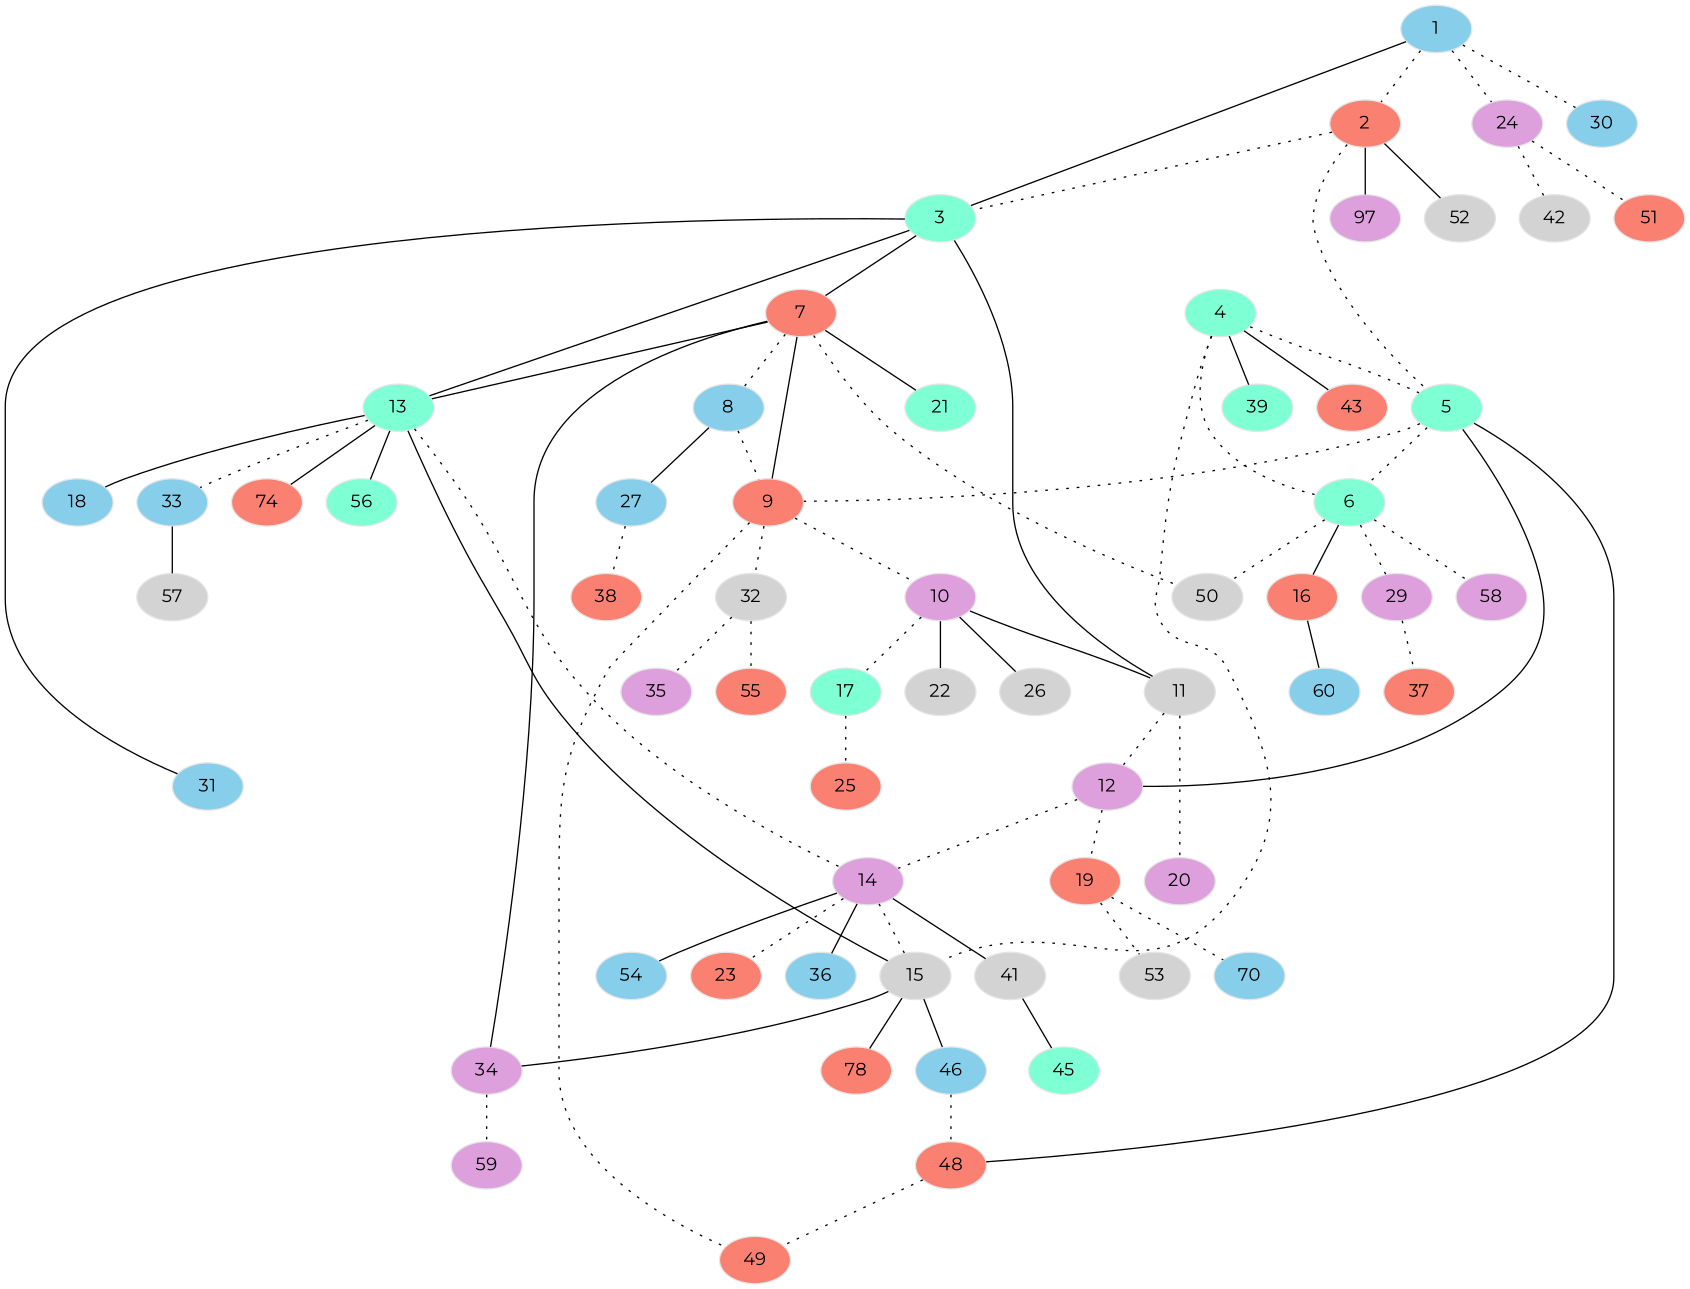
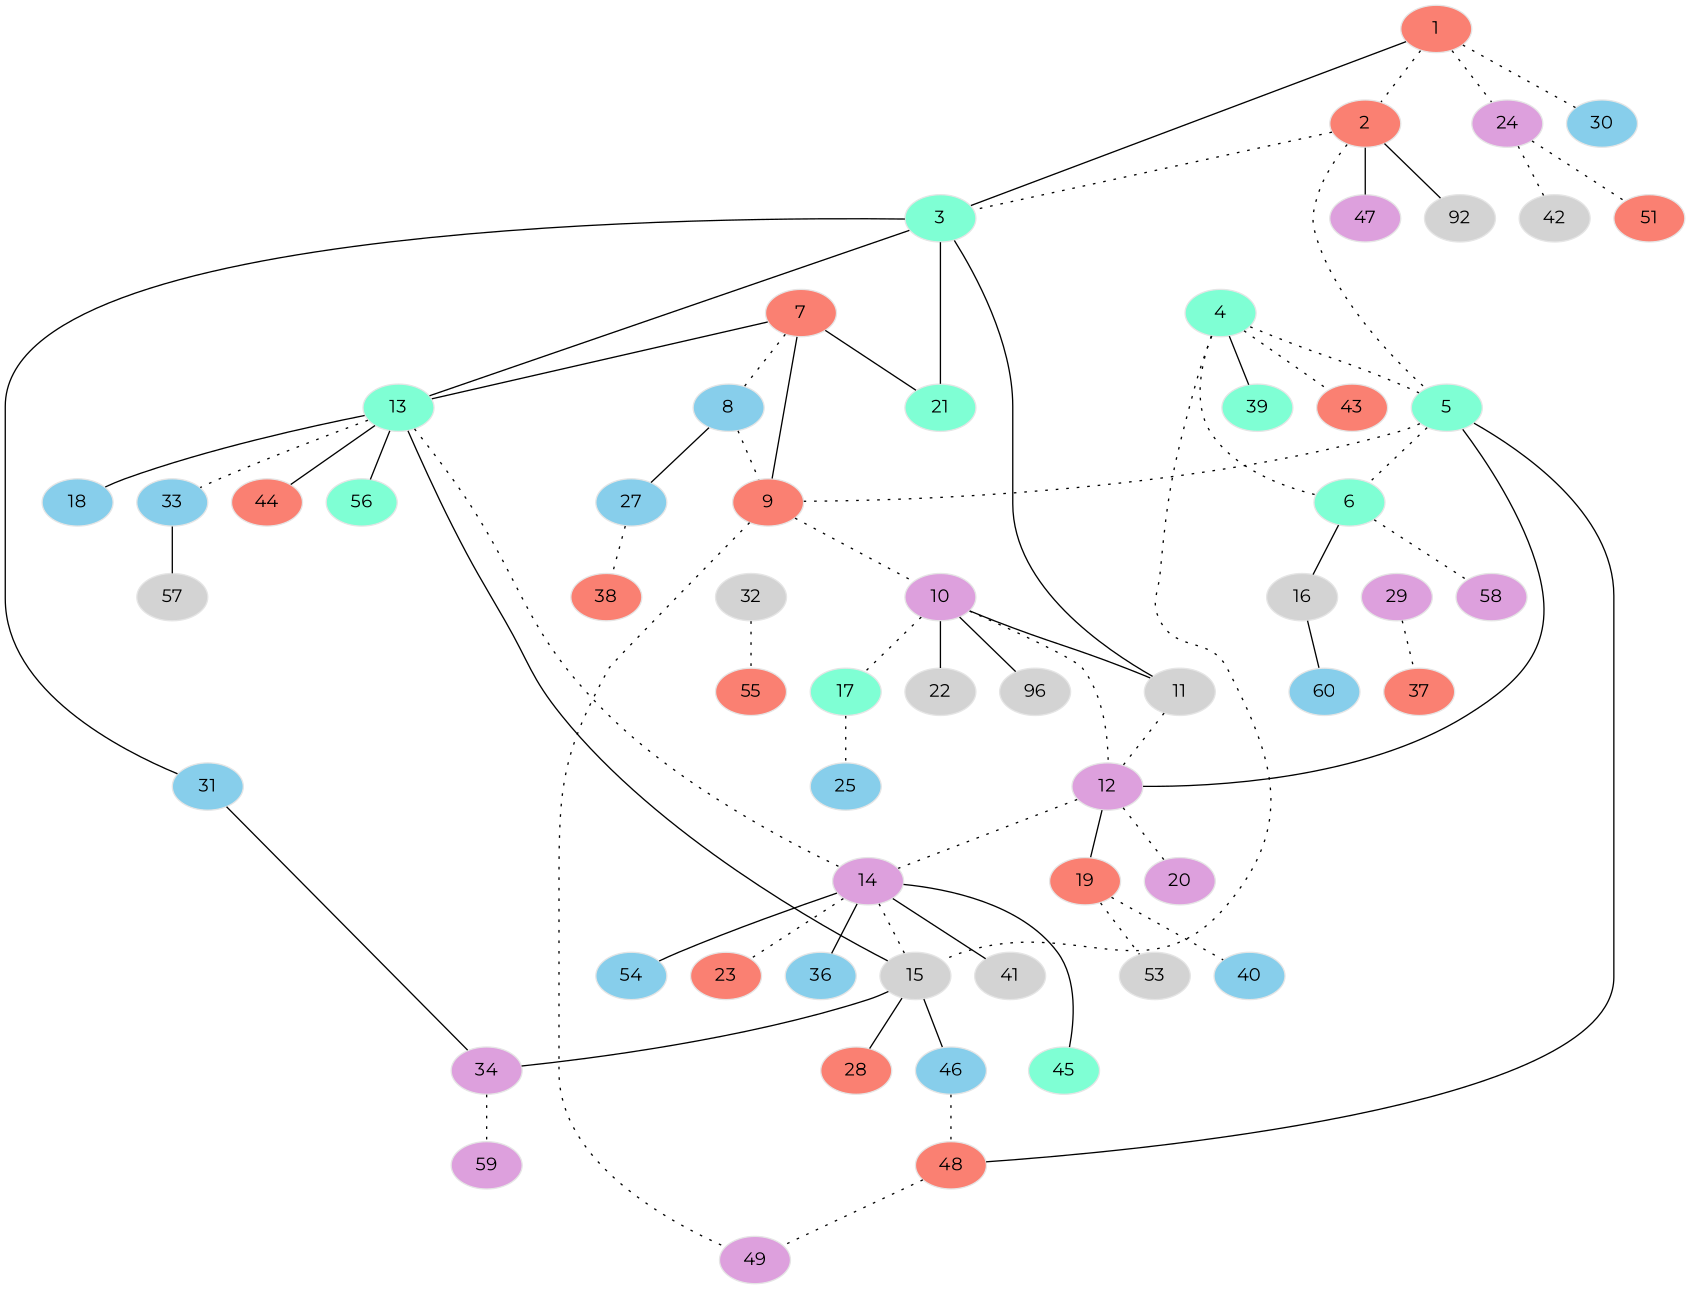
(1436, 29) -> (1436, 29)
(1365, 218) -> (1365, 218)
(1460, 218) -> (1460, 218)
(871, 266) -> (940, 313)
(1286, 360) -> (1286, 360)
(267, 502) -> (267, 502)
(760, 550) -> none
(1373, 550) -> none
(534, 596) -> (347, 928)
(1207, 597) -> none
(1302, 597) -> (1302, 597)
none -> (1071, 660)
(656, 692) -> none
(1035, 692) -> (1035, 692)
(1180, 776) -> (1144, 834)
(846, 787) -> (846, 787)
(1096, 834) -> (1096, 834)
(1250, 976) -> (1250, 976)
(1037, 1023) -> (1031, 927)
(856, 1071) -> (856, 1071)
(755, 1260) -> (755, 1260)
